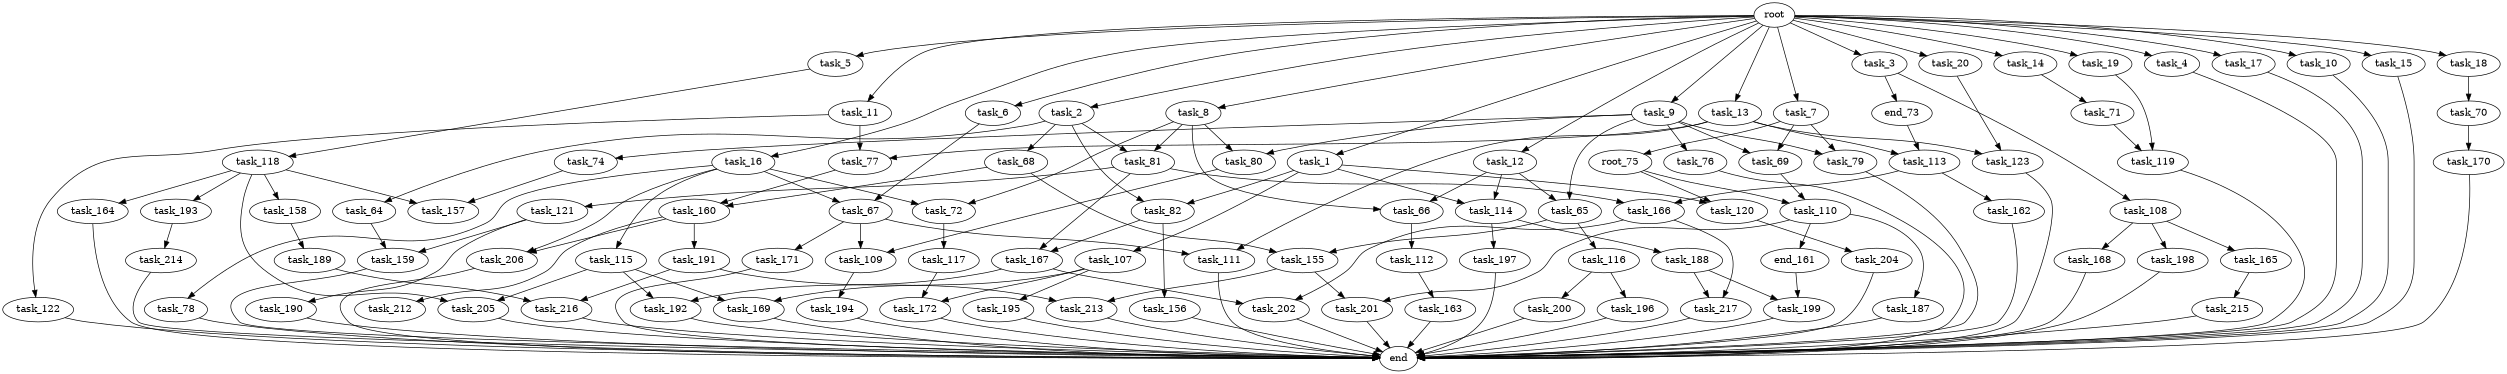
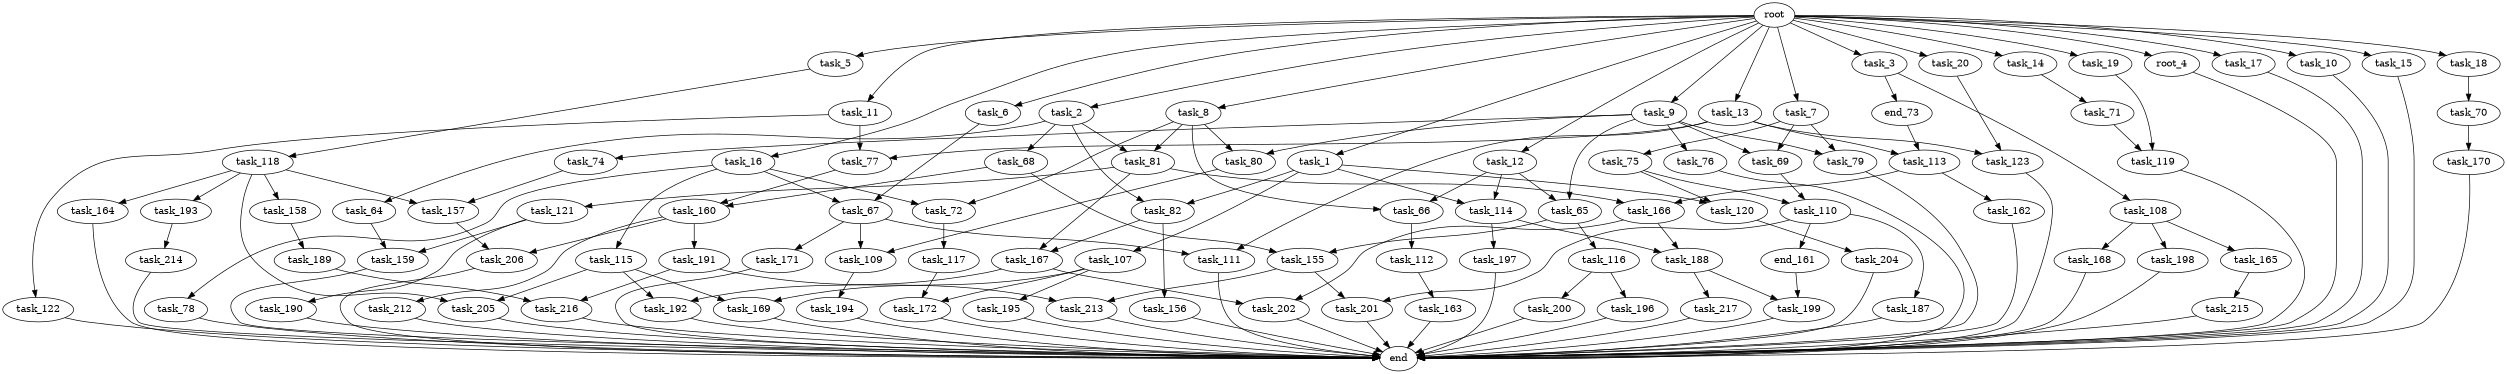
(2172, 64) -> (2172, 64)
(1620, 162) -> (1620, 162)
(614, 209) -> (470, 234)
(1723, 242) -> (1666, 233)
none -> (893, 350)
